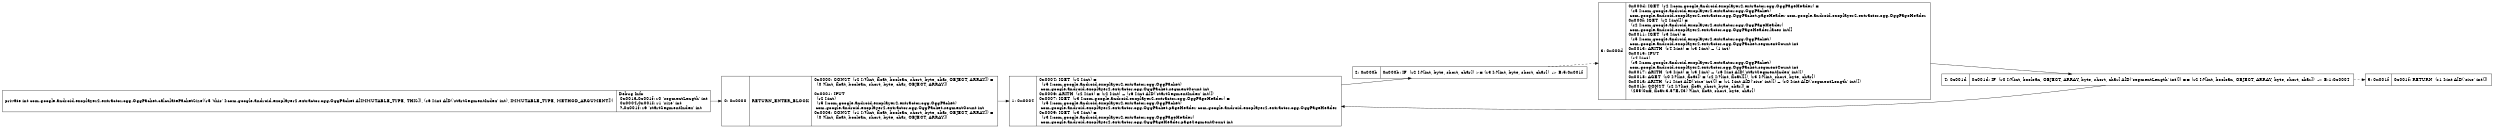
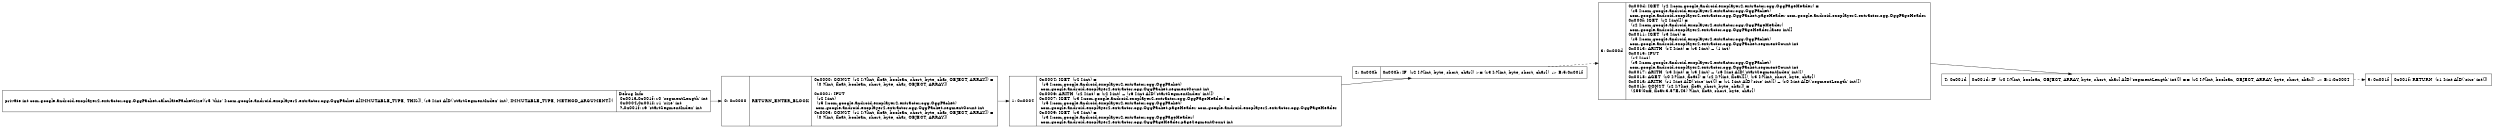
(1726, 109) -> none
